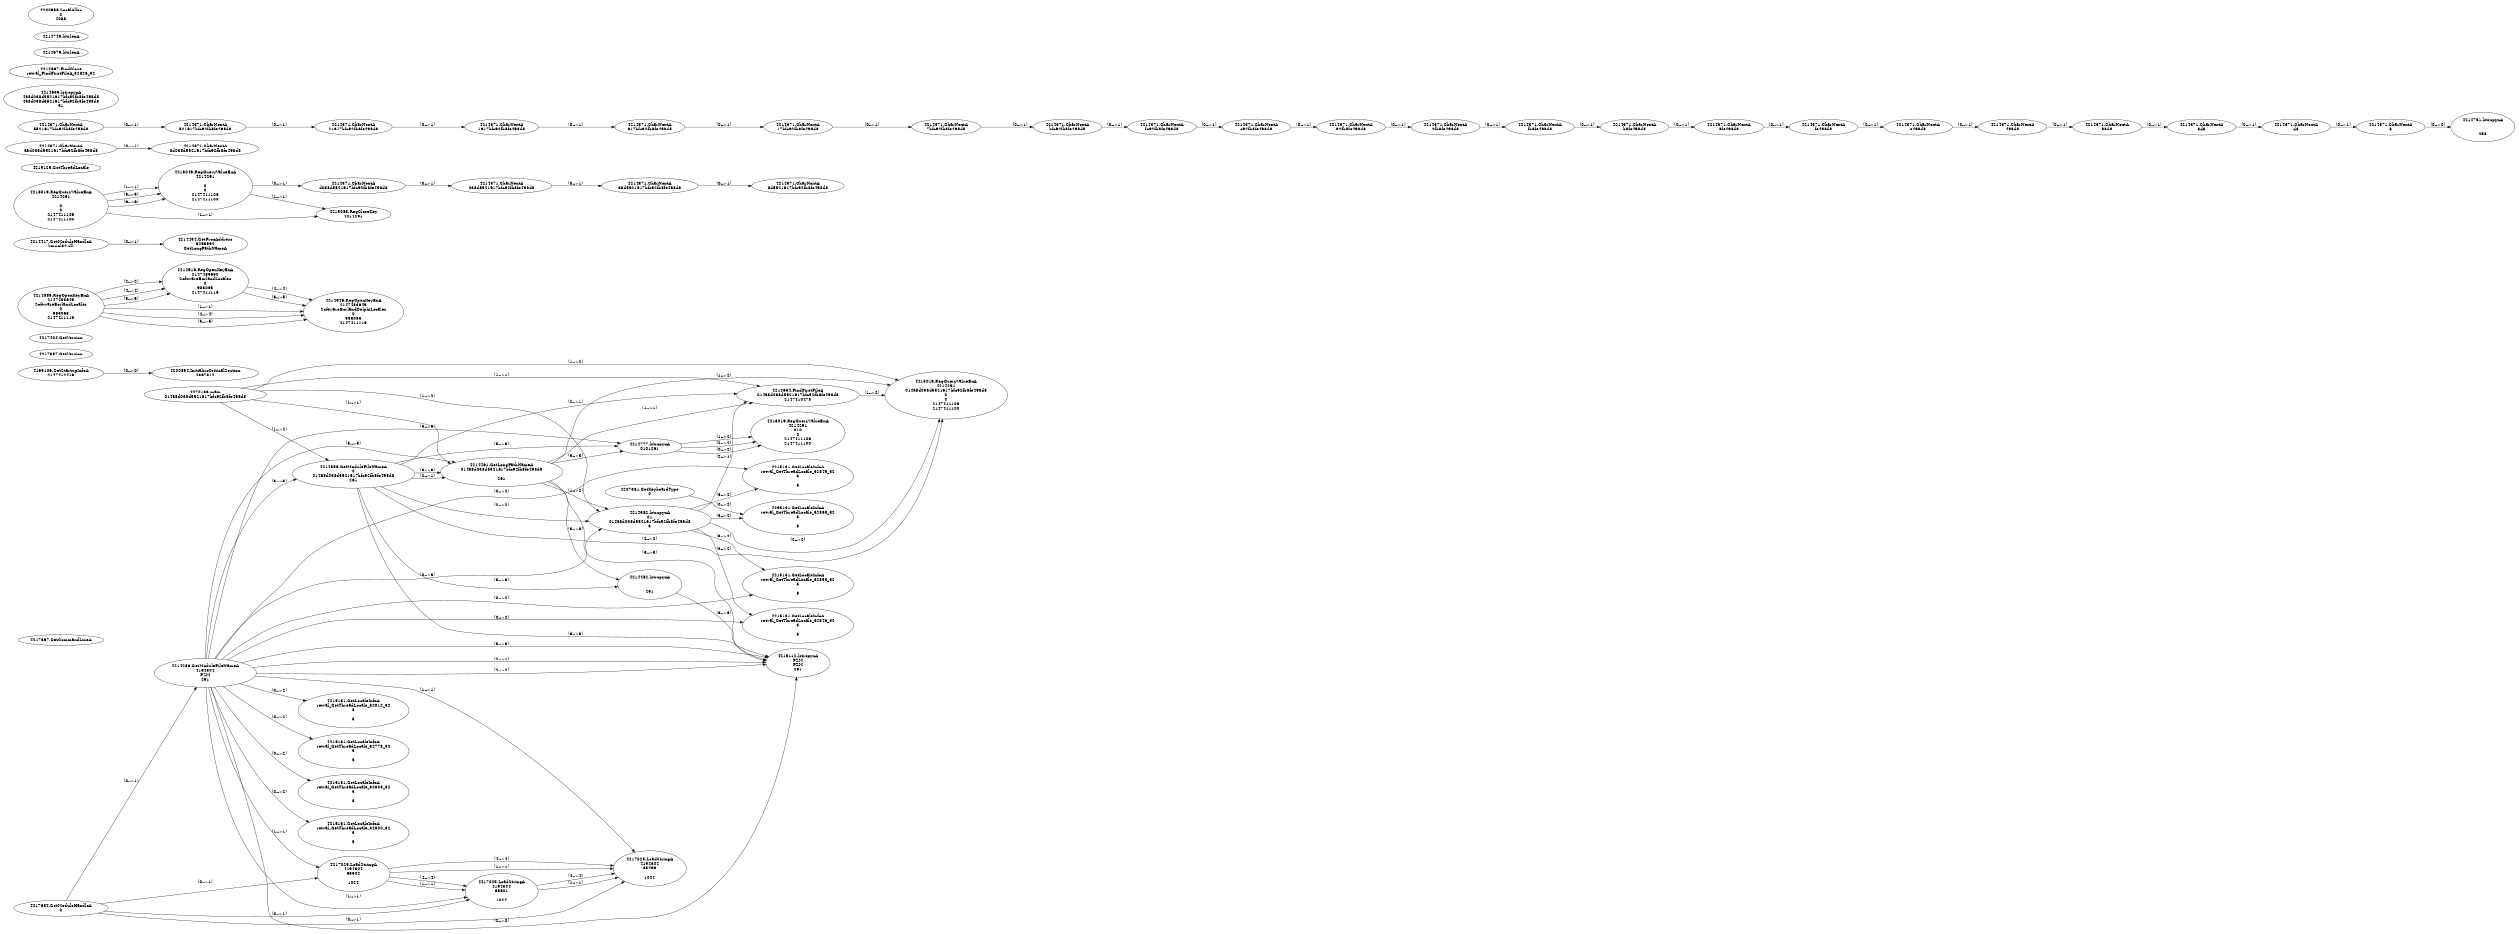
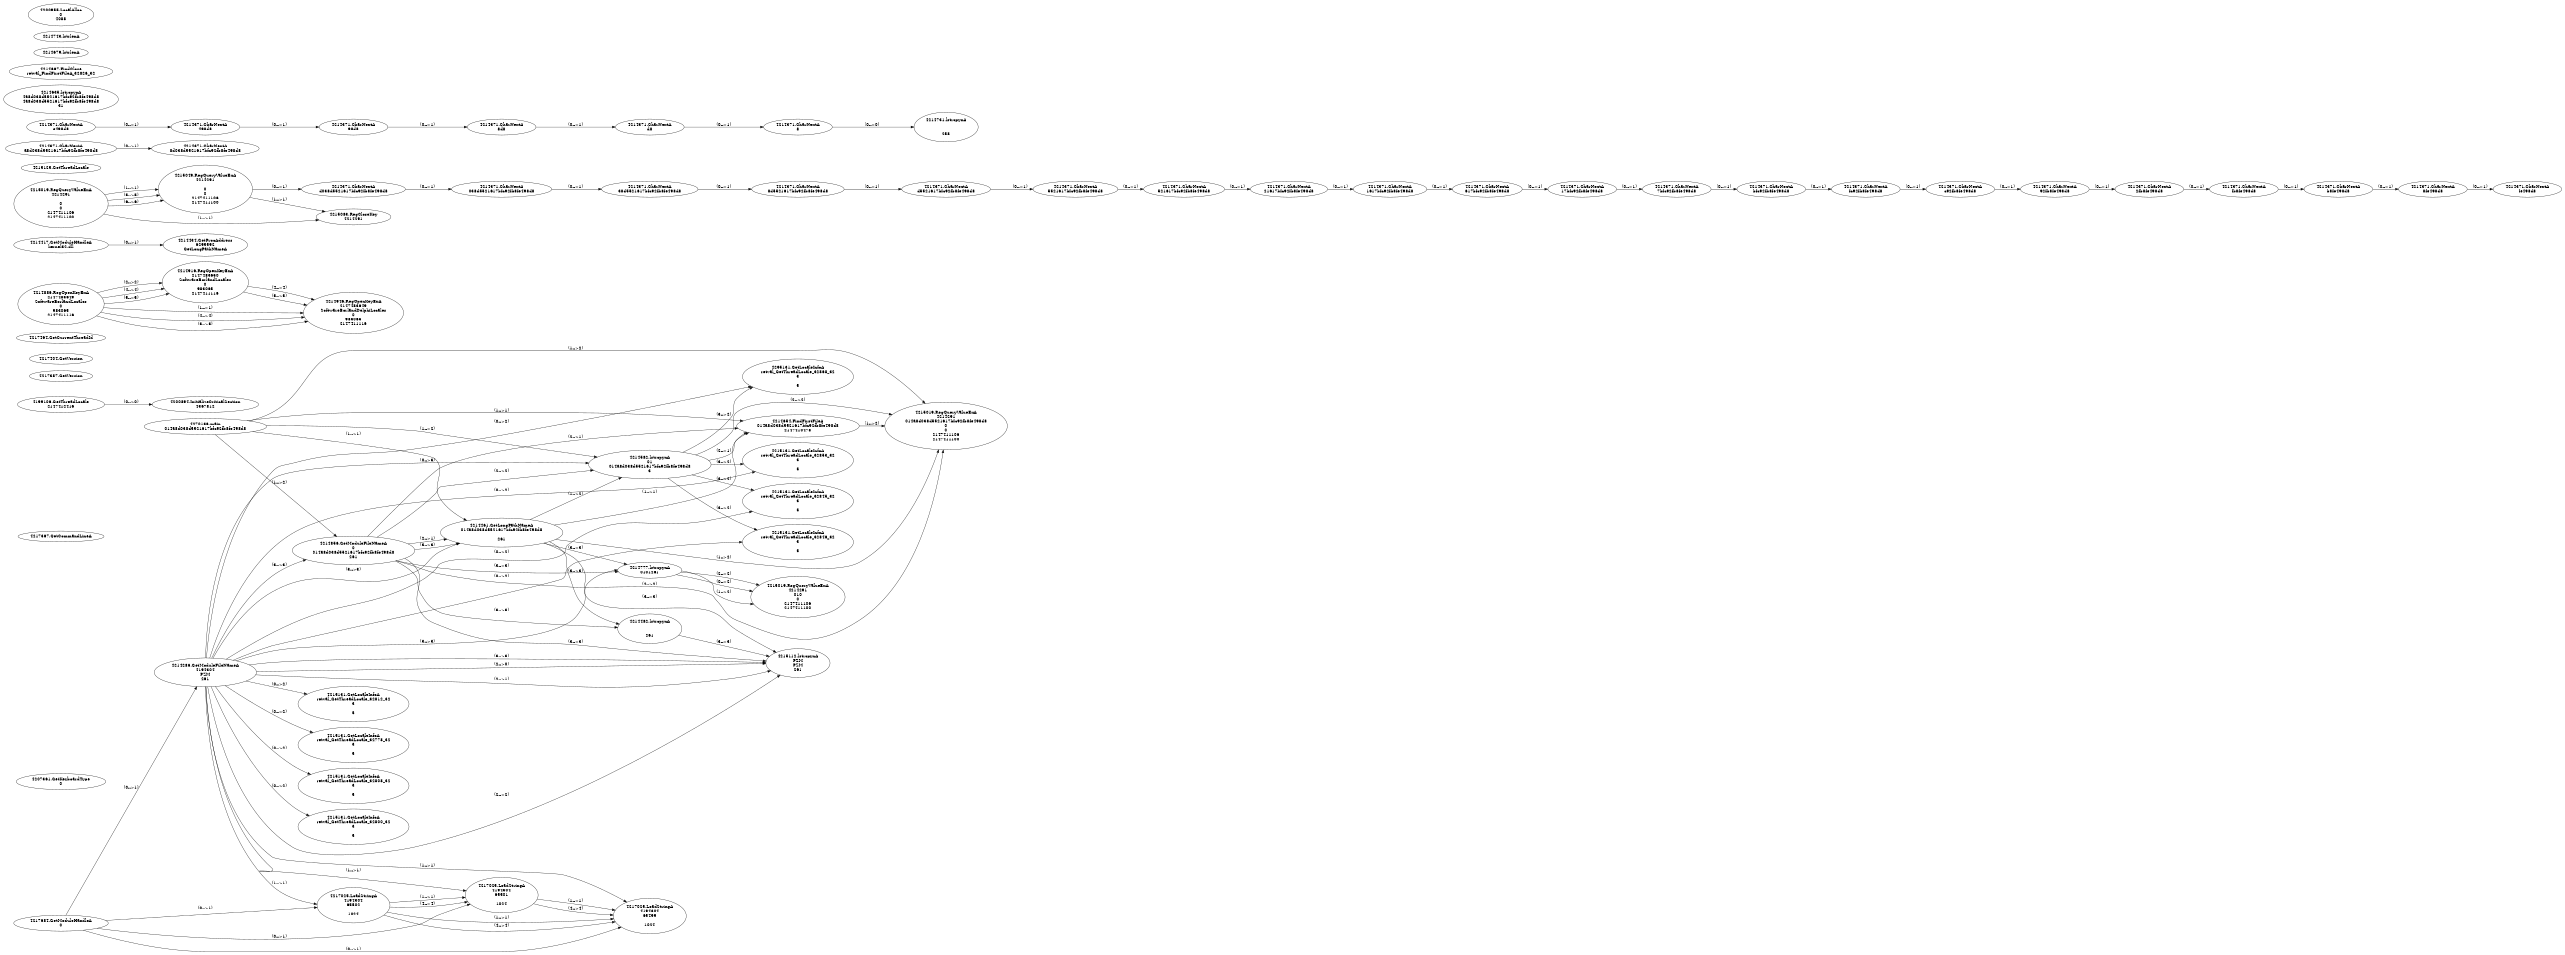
(1869, 127) -> none
none -> (946, 189)
none -> (61, 338)
(61, 373) -> (61, 404)
(714, 505) -> (411, 449)
